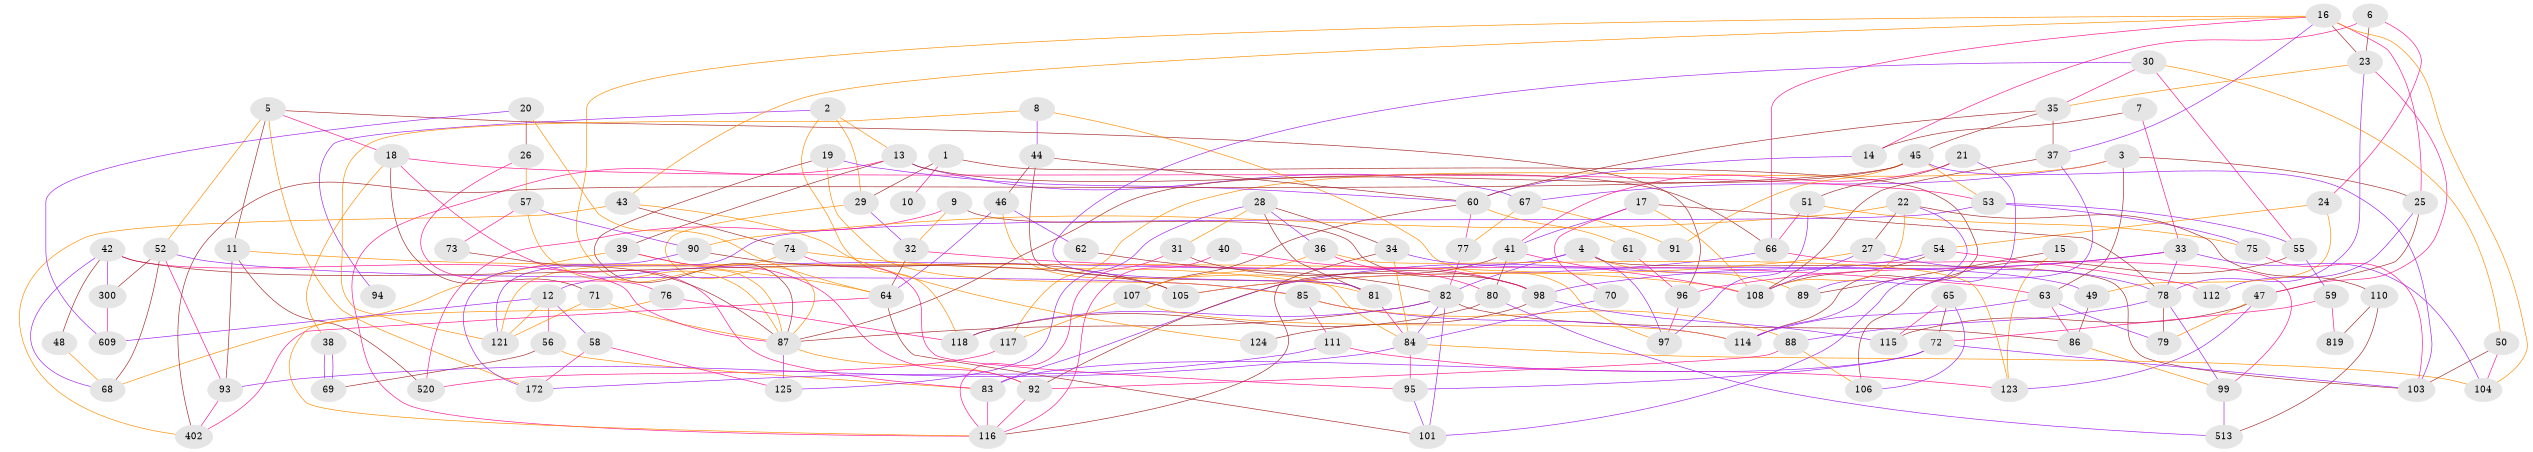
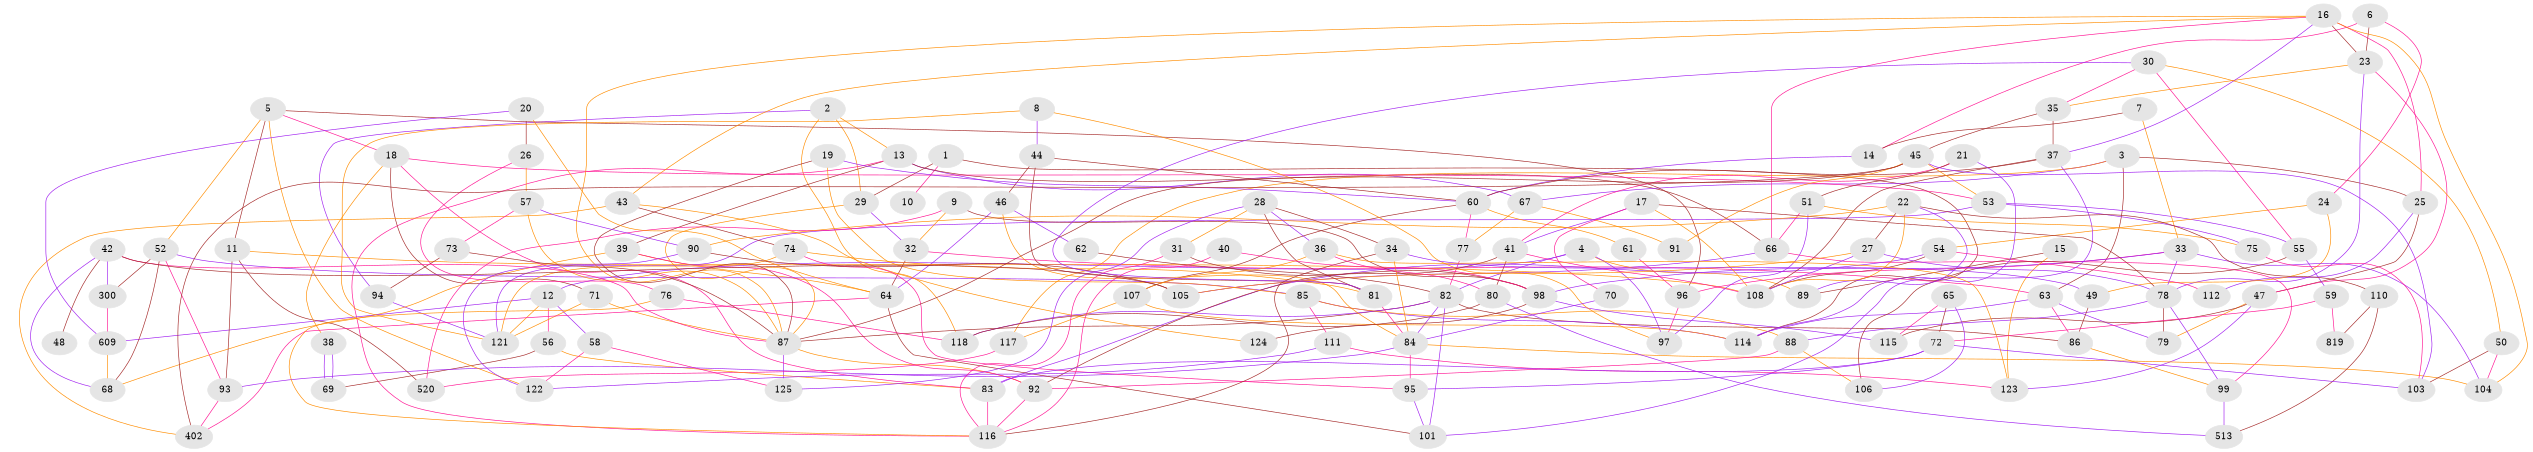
(1760, 141) -> (1761, 172)
(2160, 179) -> (2160, 179)
none -> (420, 270)
(2110, 283) -> none
none -> (436, 319)
(84, 367) -> (108, 367)
(535, 390) -> (535, 390)
